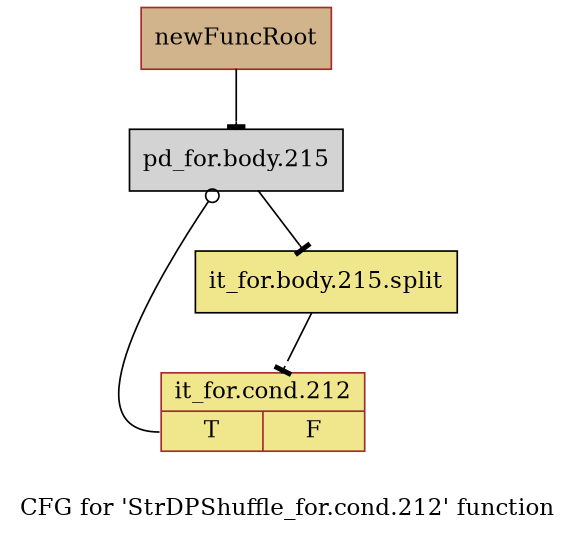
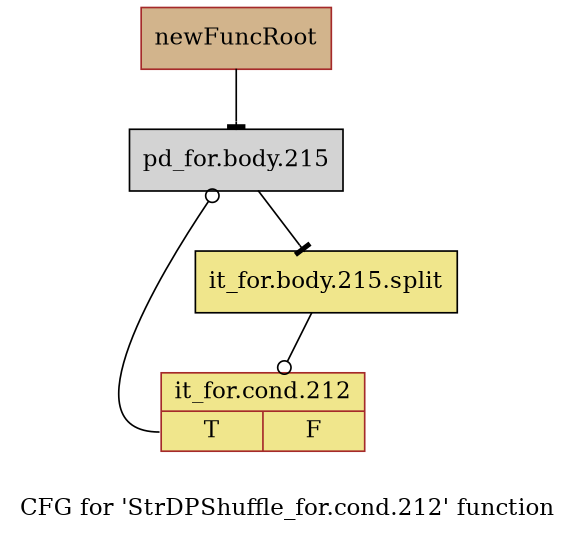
(300, 337) -> (300, 337)
